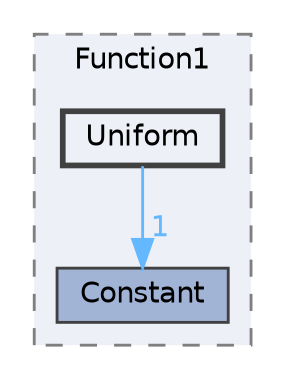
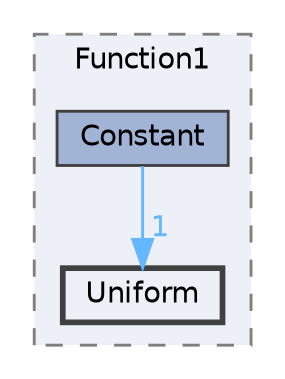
(143, 203) -> (143, 203)
